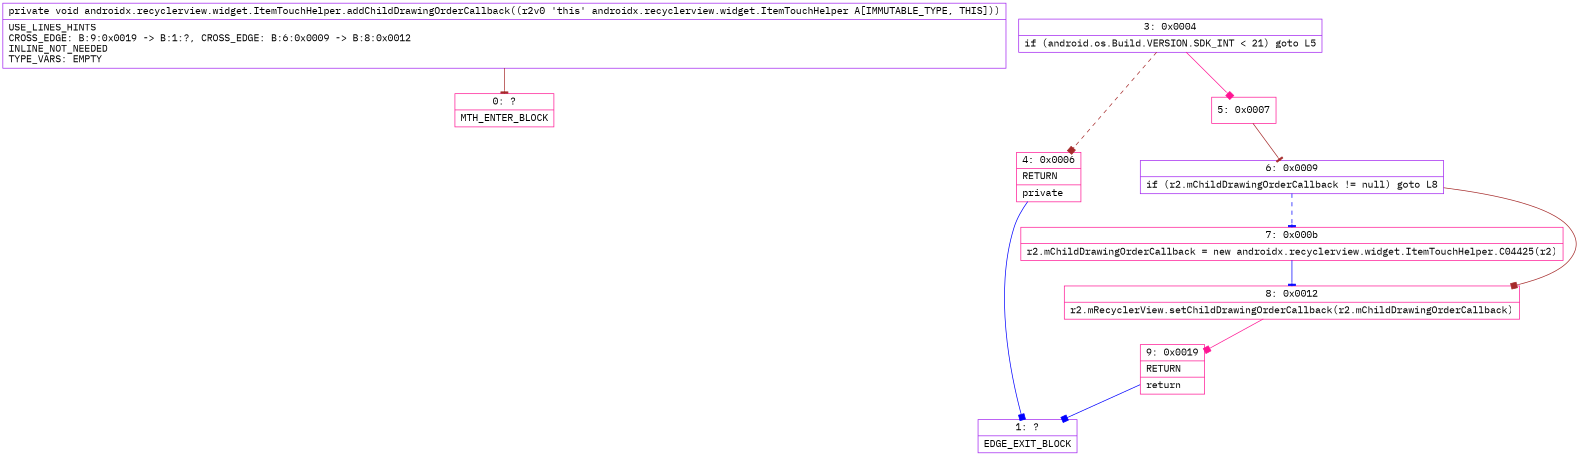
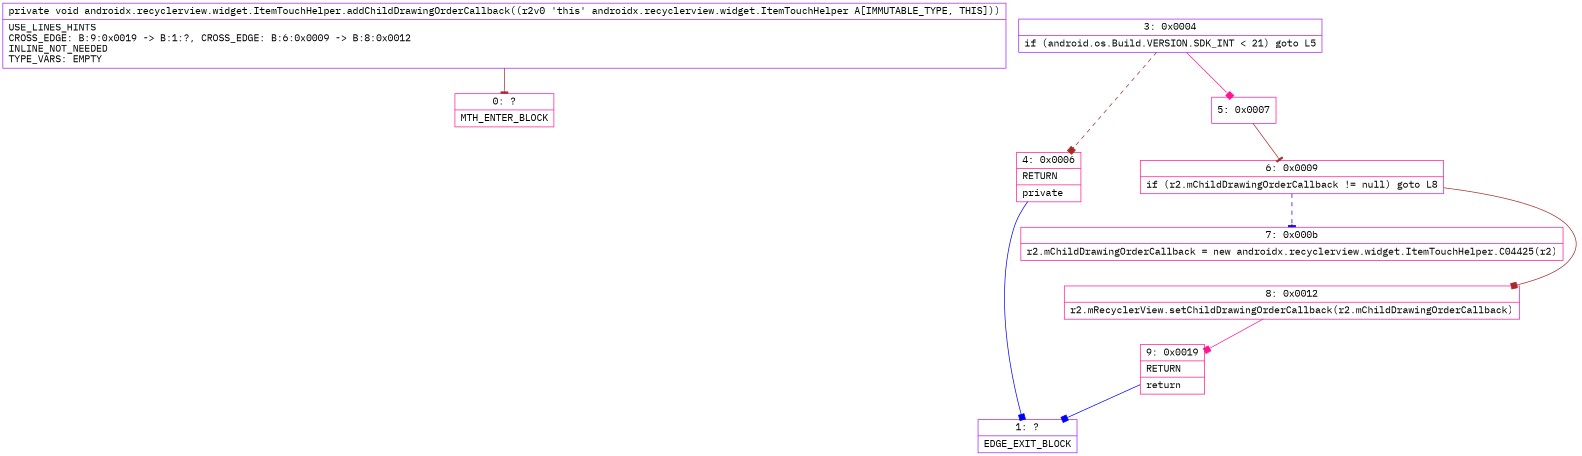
(1292, 177) -> (1292, 177)
(1292, 271) -> none
